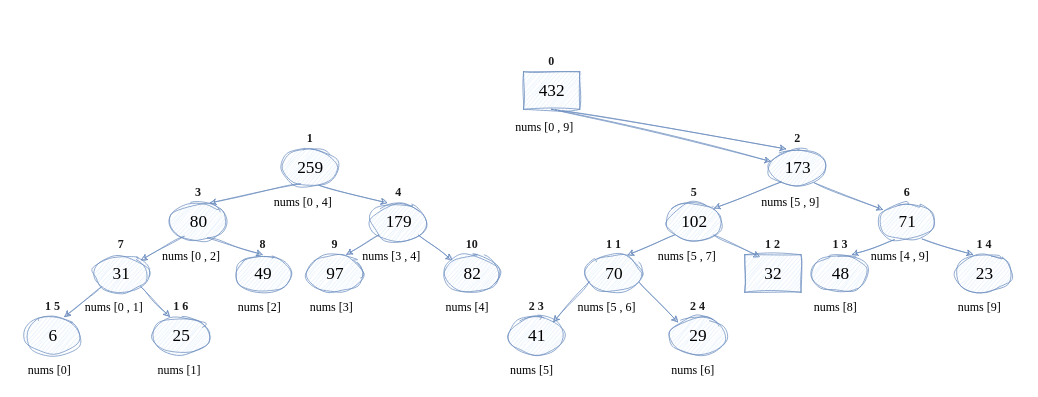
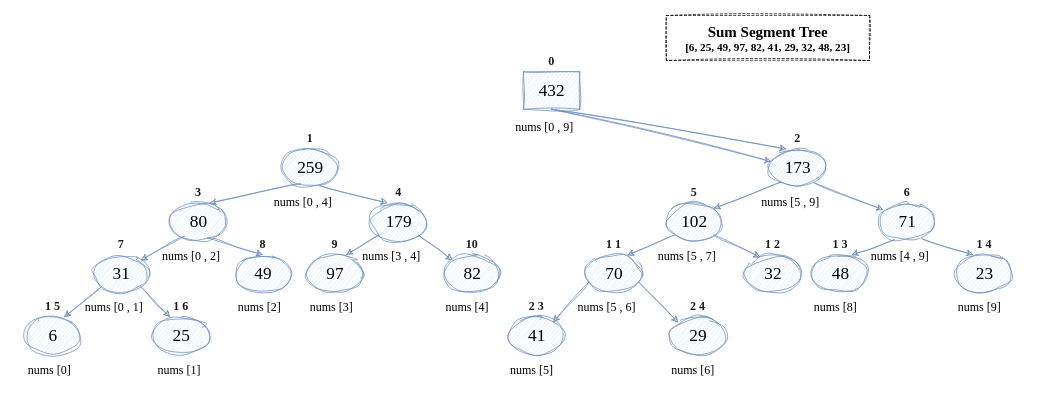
none -> (768, 38)
(773, 273) -> (773, 273)
